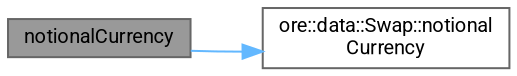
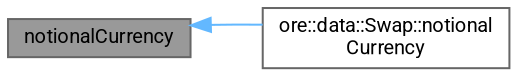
(216, 51) -> (237, 25)
